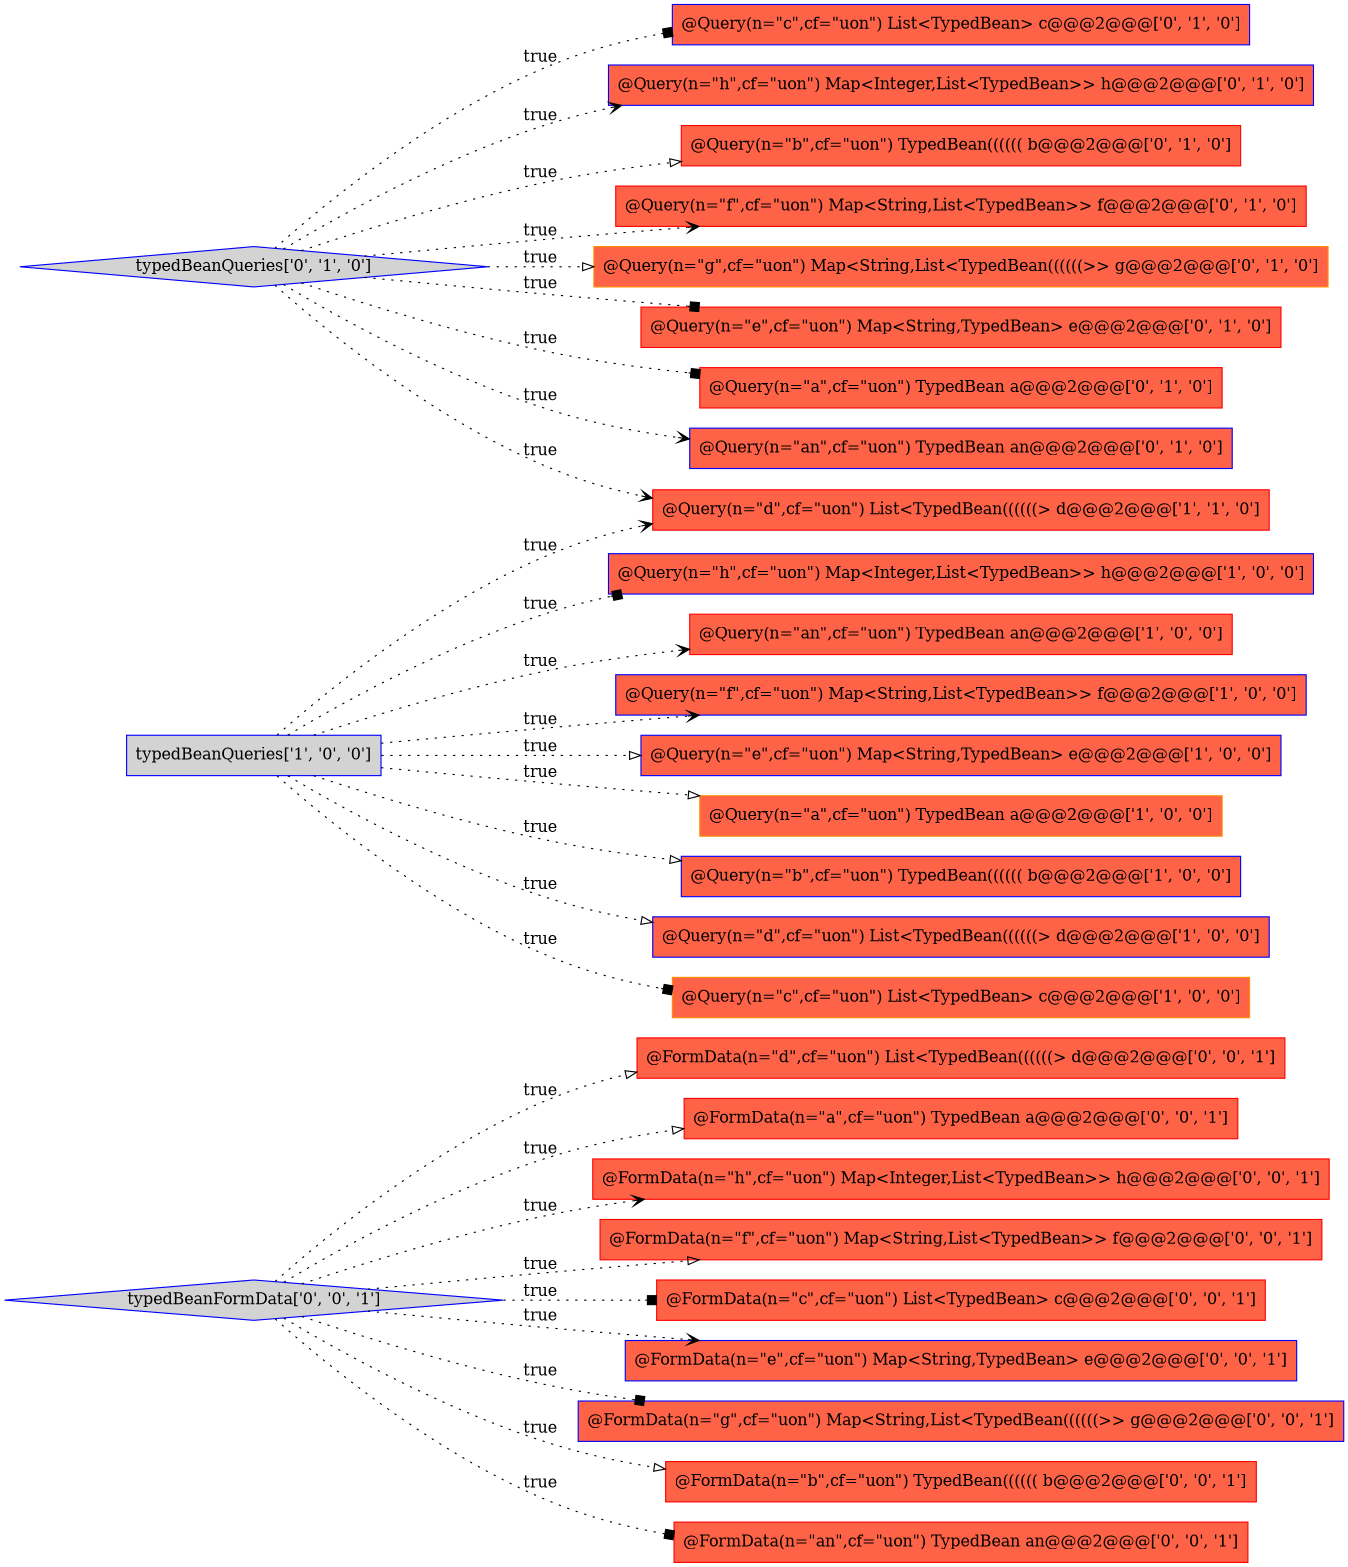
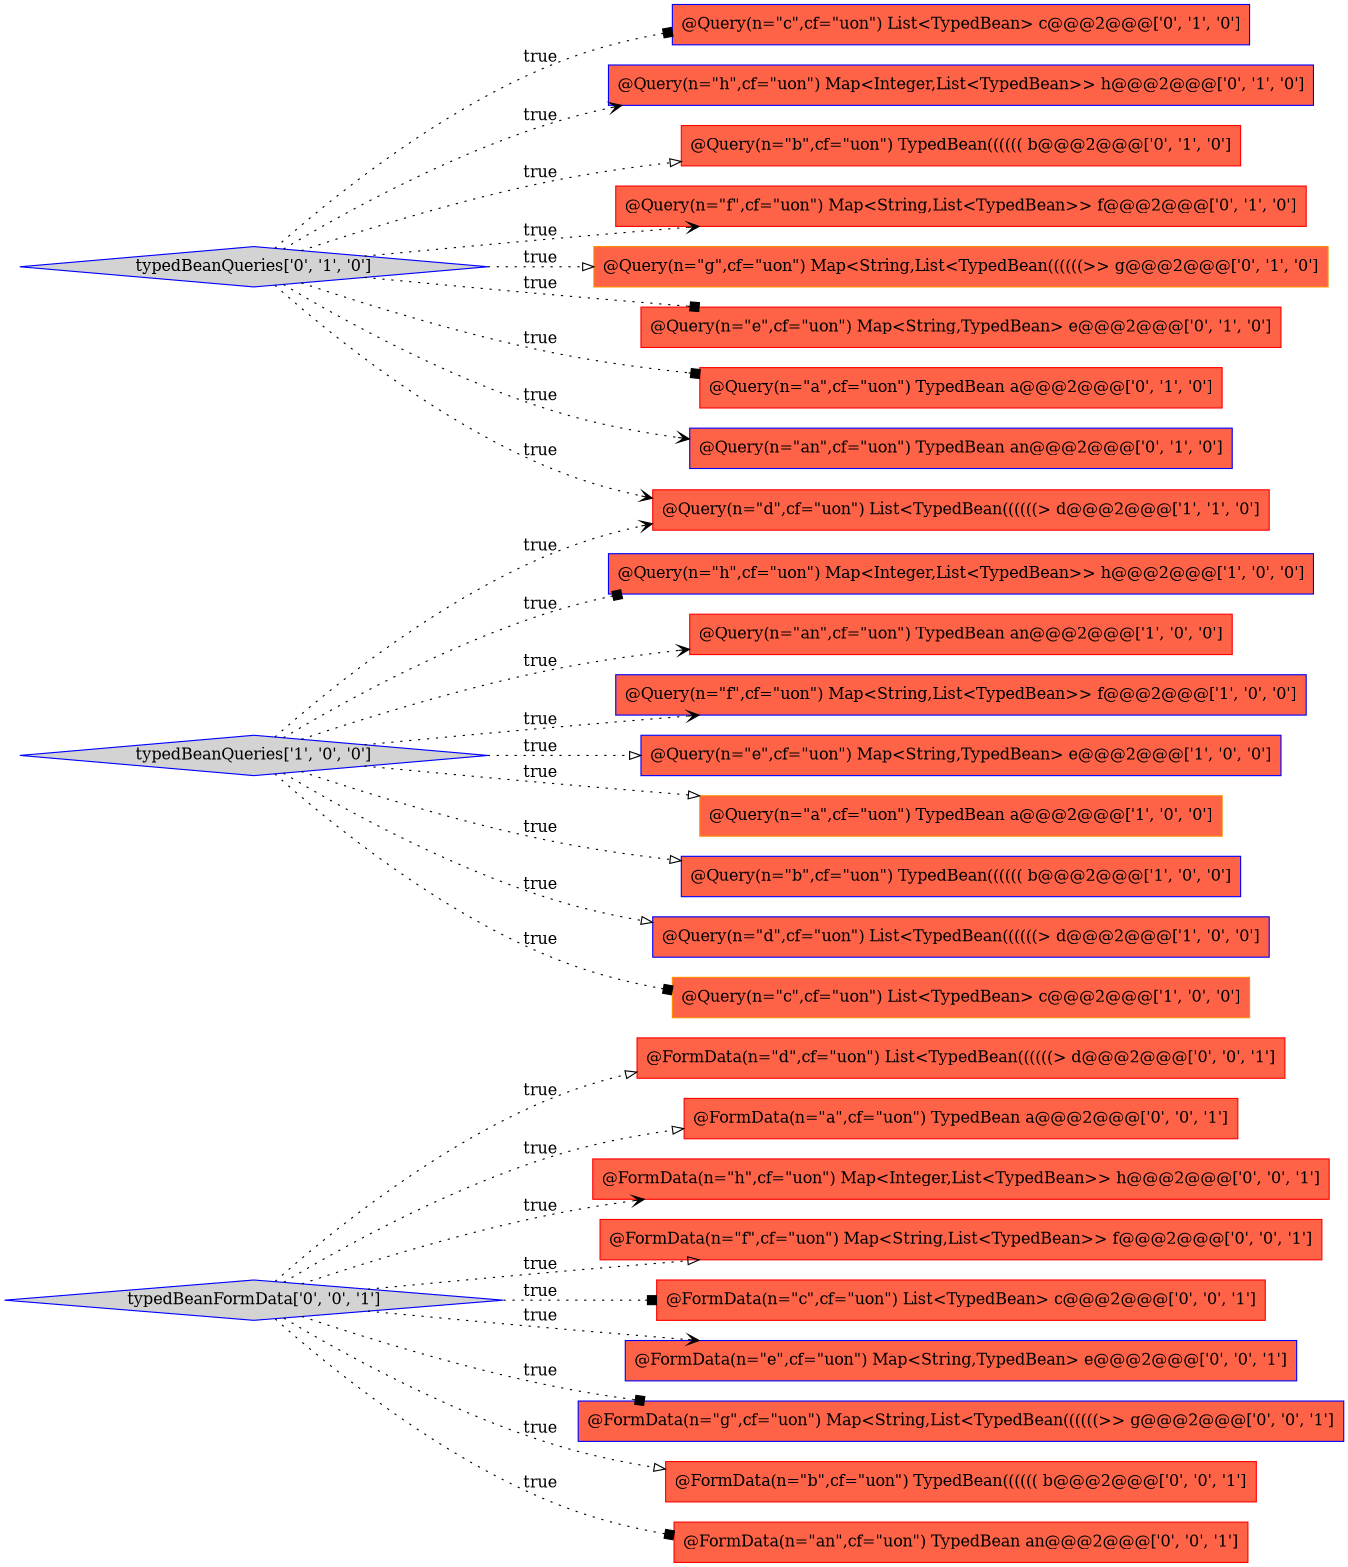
(254, 755) -> (254, 755)
